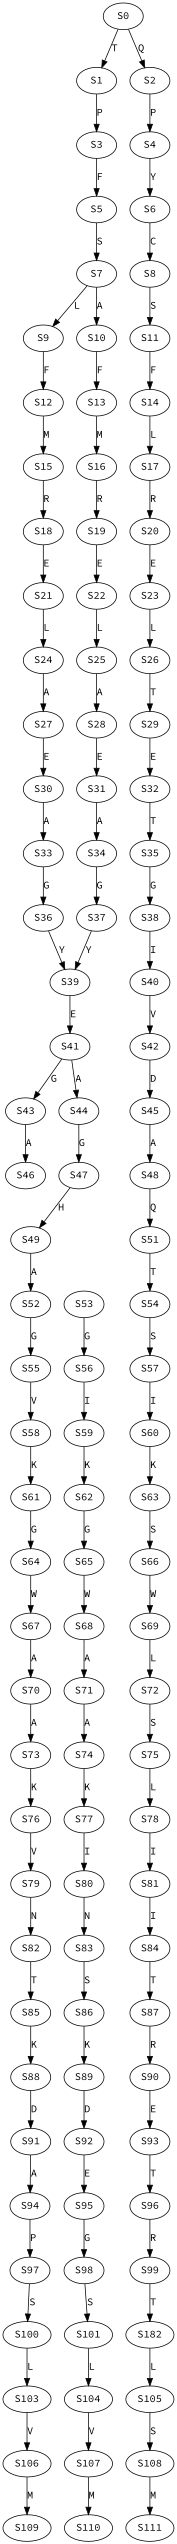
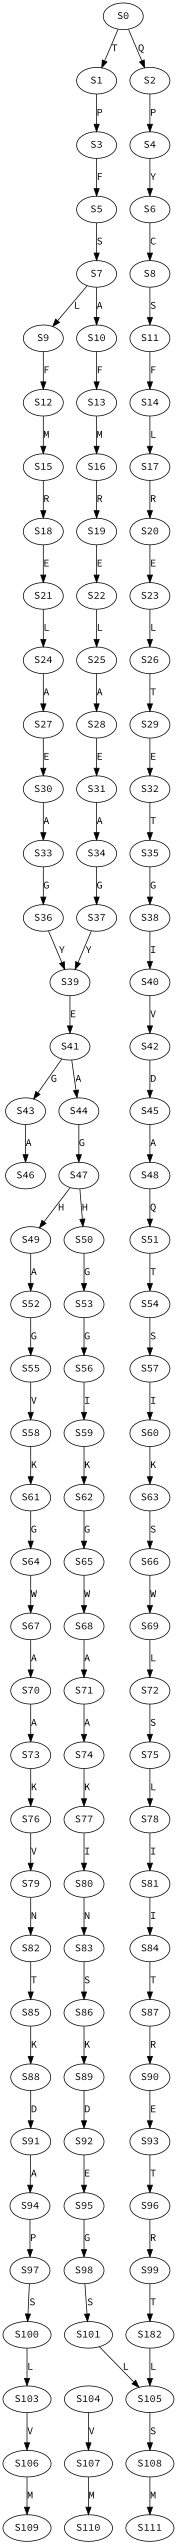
none -> (84, 1240)
(88, 2363) -> (117, 2364)
